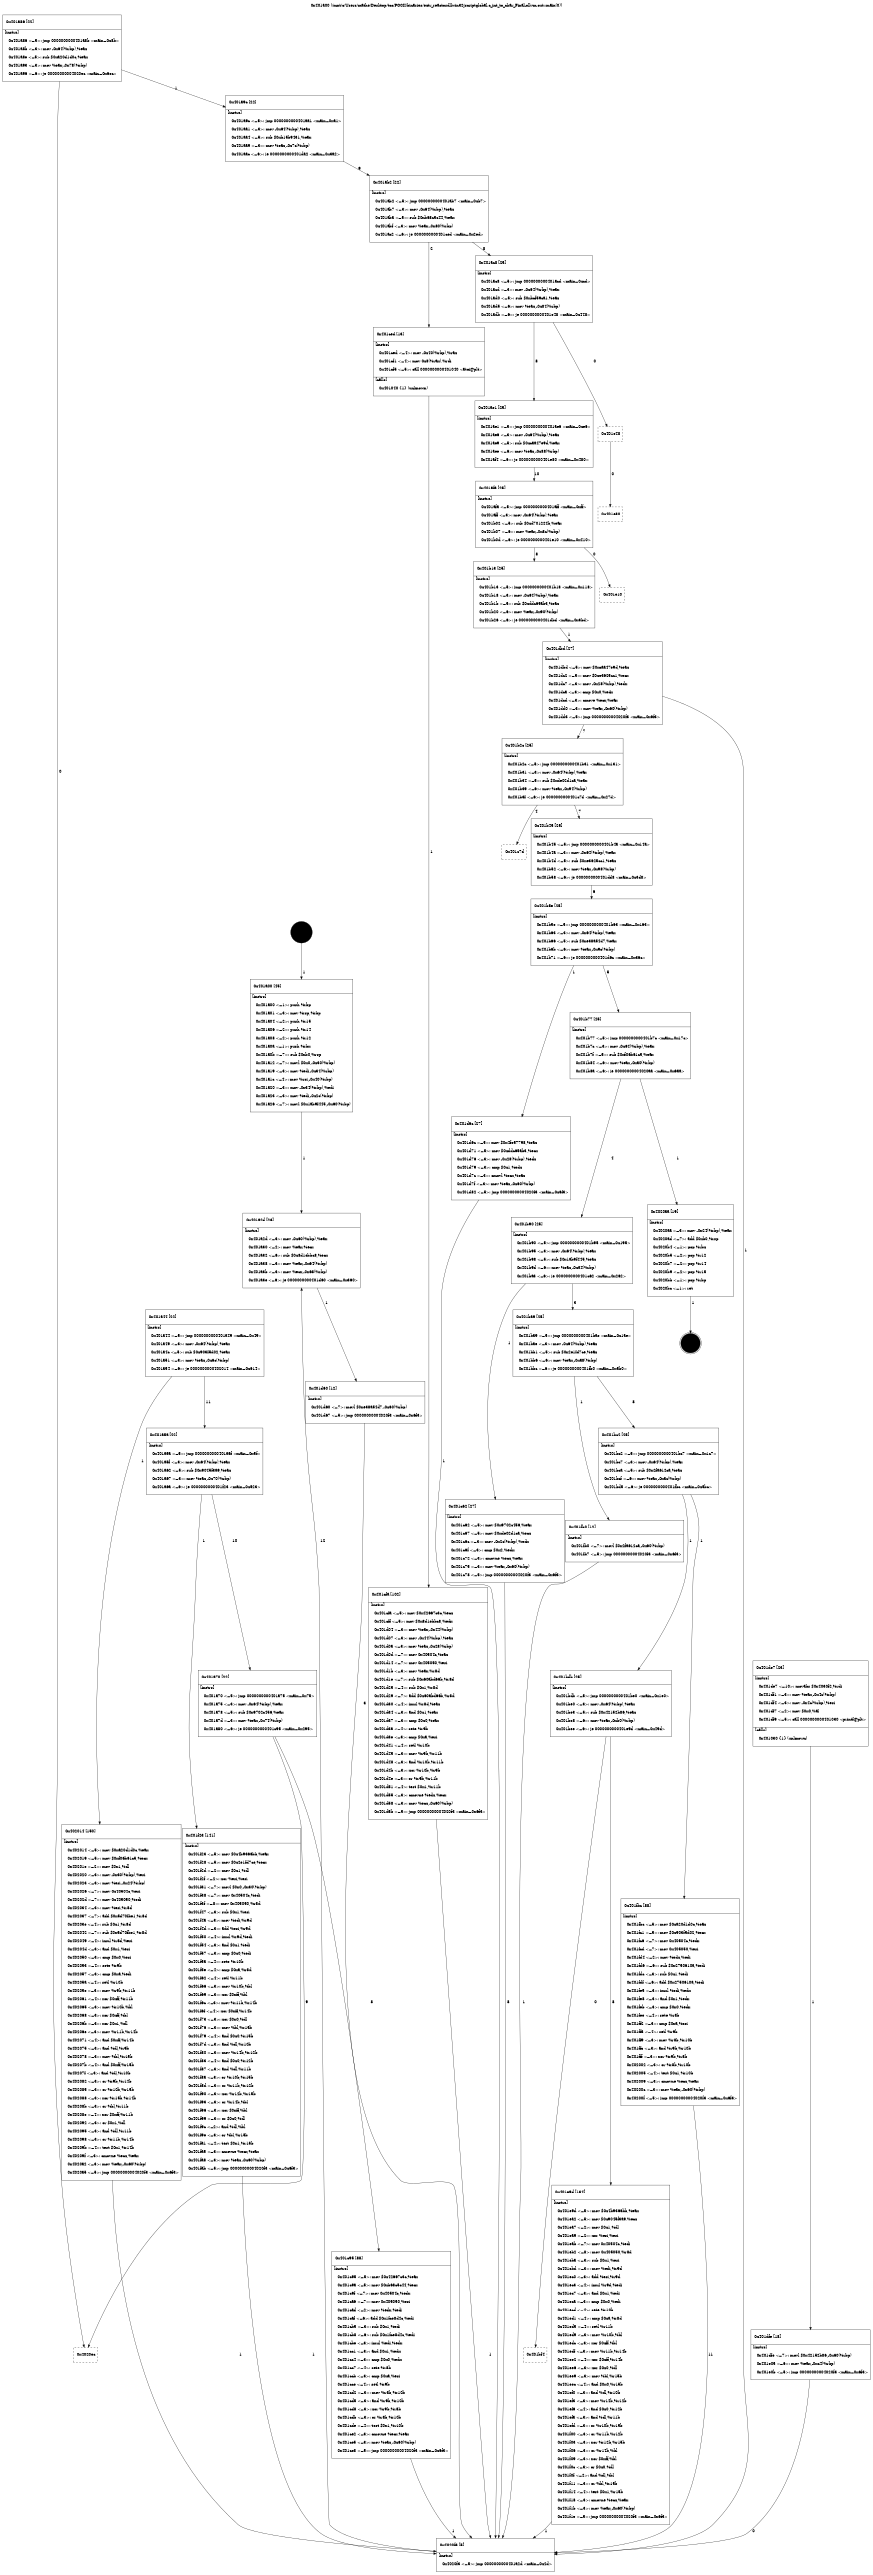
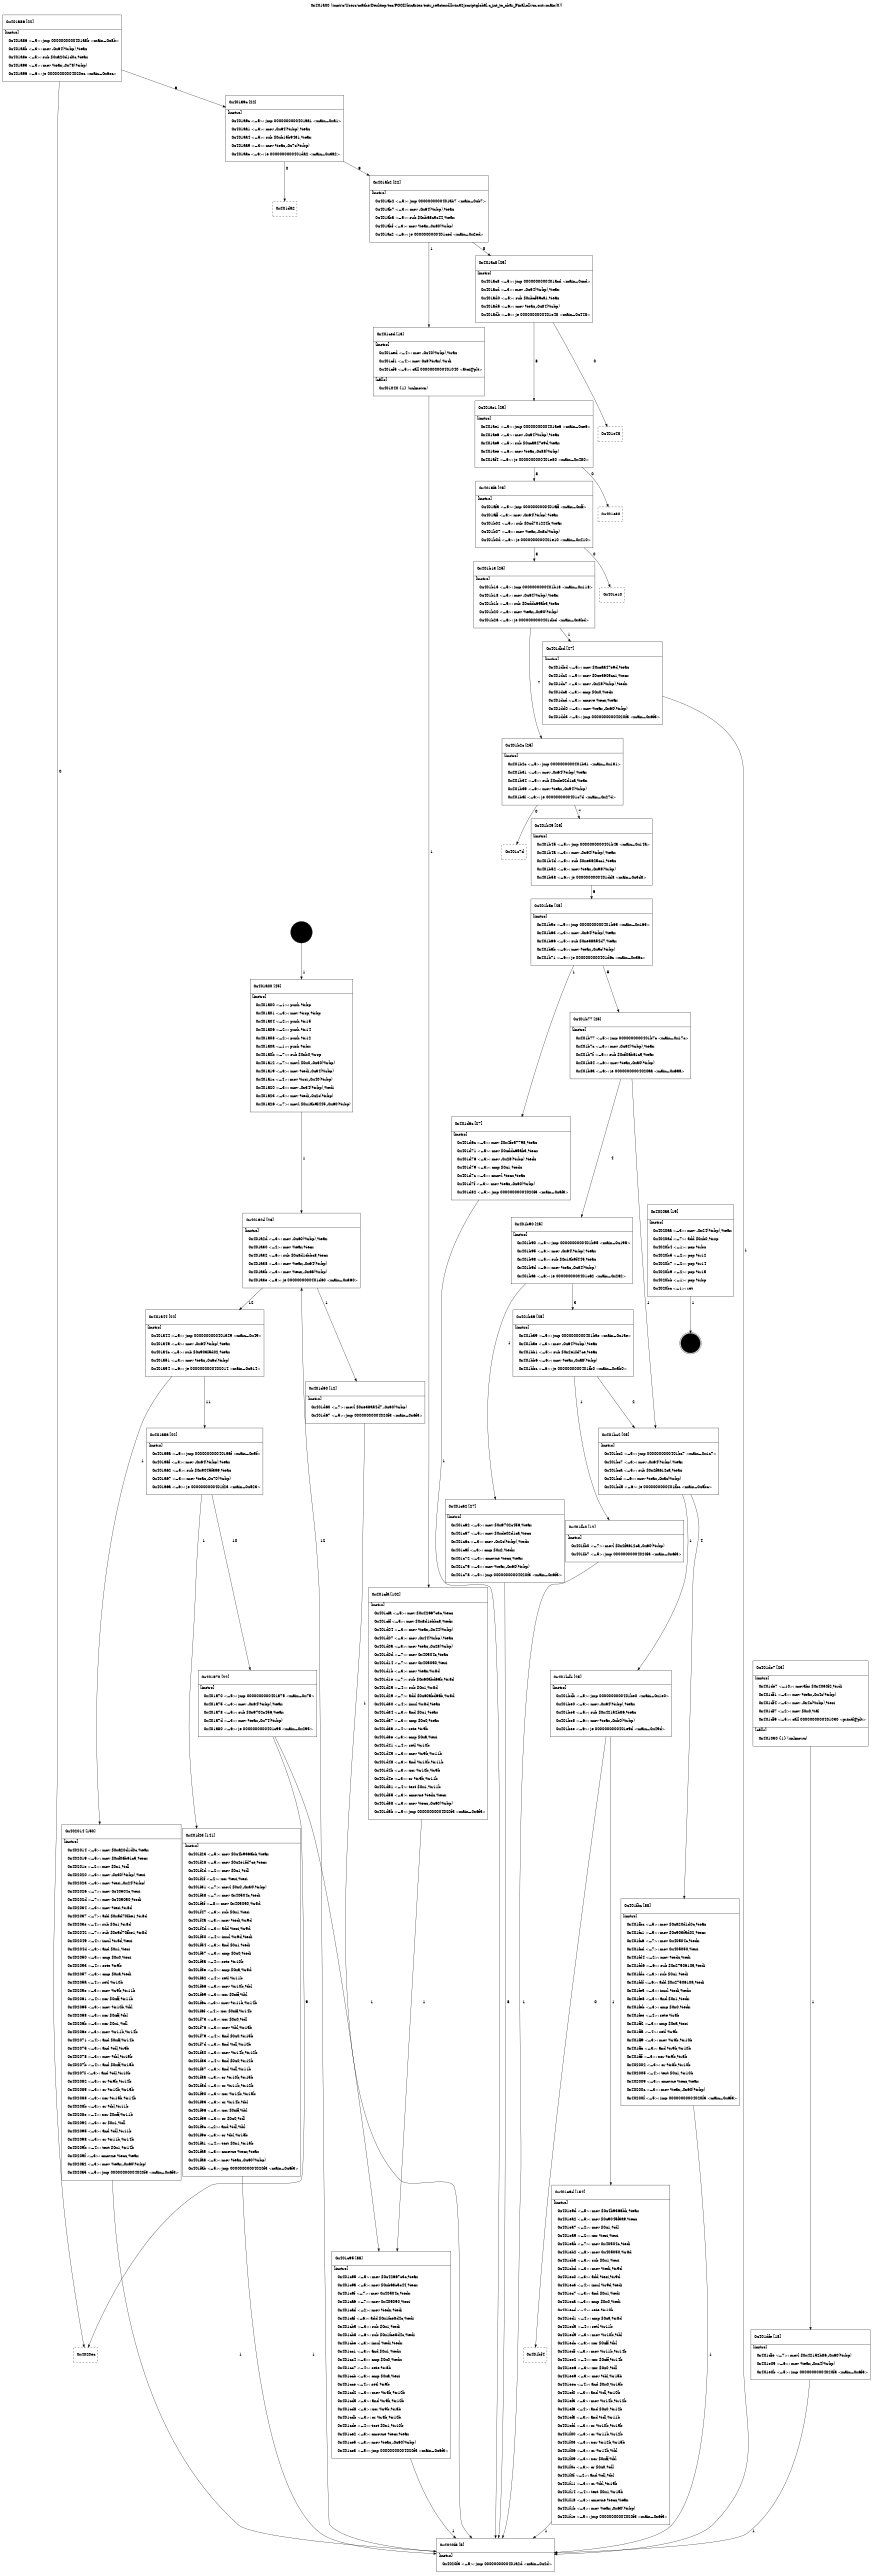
(175, 88) -> (175, 88)
none -> (285, 209)
(431, 249) -> (431, 249)
(610, 473) -> (598, 484)
(536, 474) -> (536, 474)
(581, 730) -> (530, 683)
(536, 812) -> (536, 812)
(658, 1141) -> (642, 1252)
none -> (252, 1298)
(633, 1402) -> (633, 1402)
(701, 1541) -> (701, 1541)
(364, 1703) -> (364, 1703)
(371, 2002) -> (371, 2002)
(613, 2002) -> (613, 2002)
(462, 2178) -> (409, 2034)
(710, 2355) -> (710, 2355)
(753, 2531) -> (753, 2531)
